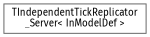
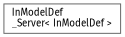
(75, 19) -> (62, 19)
